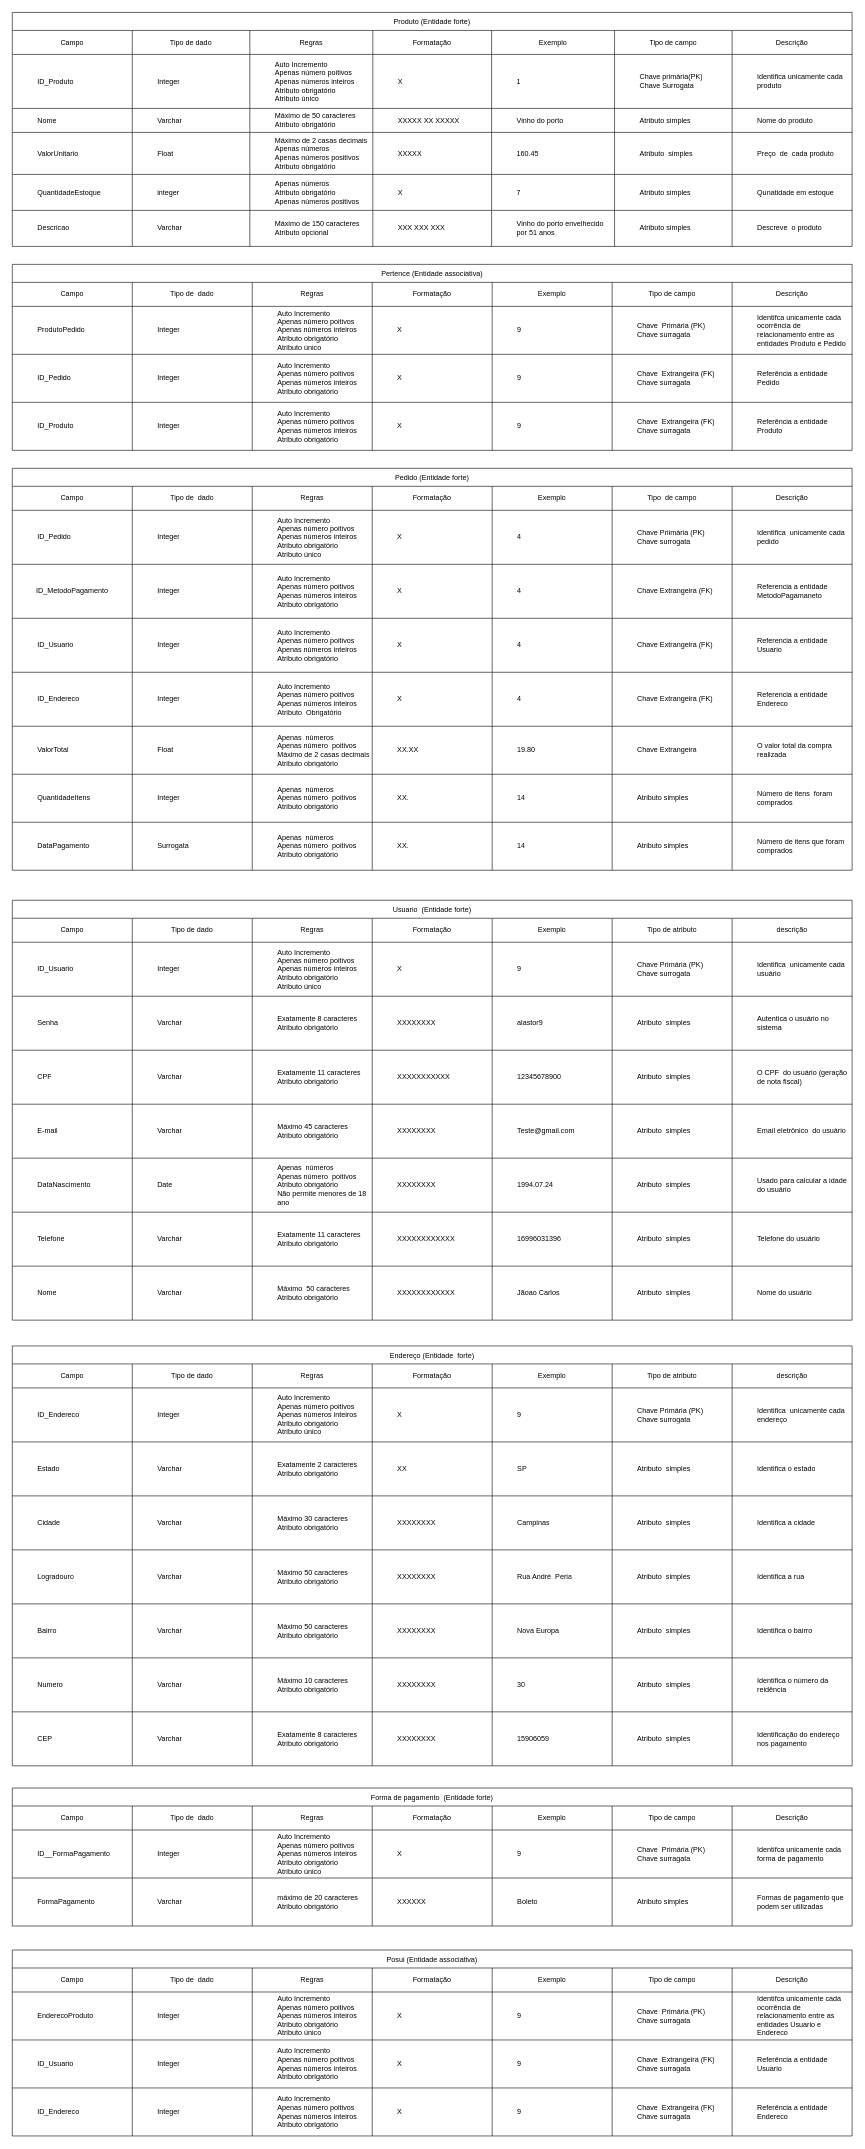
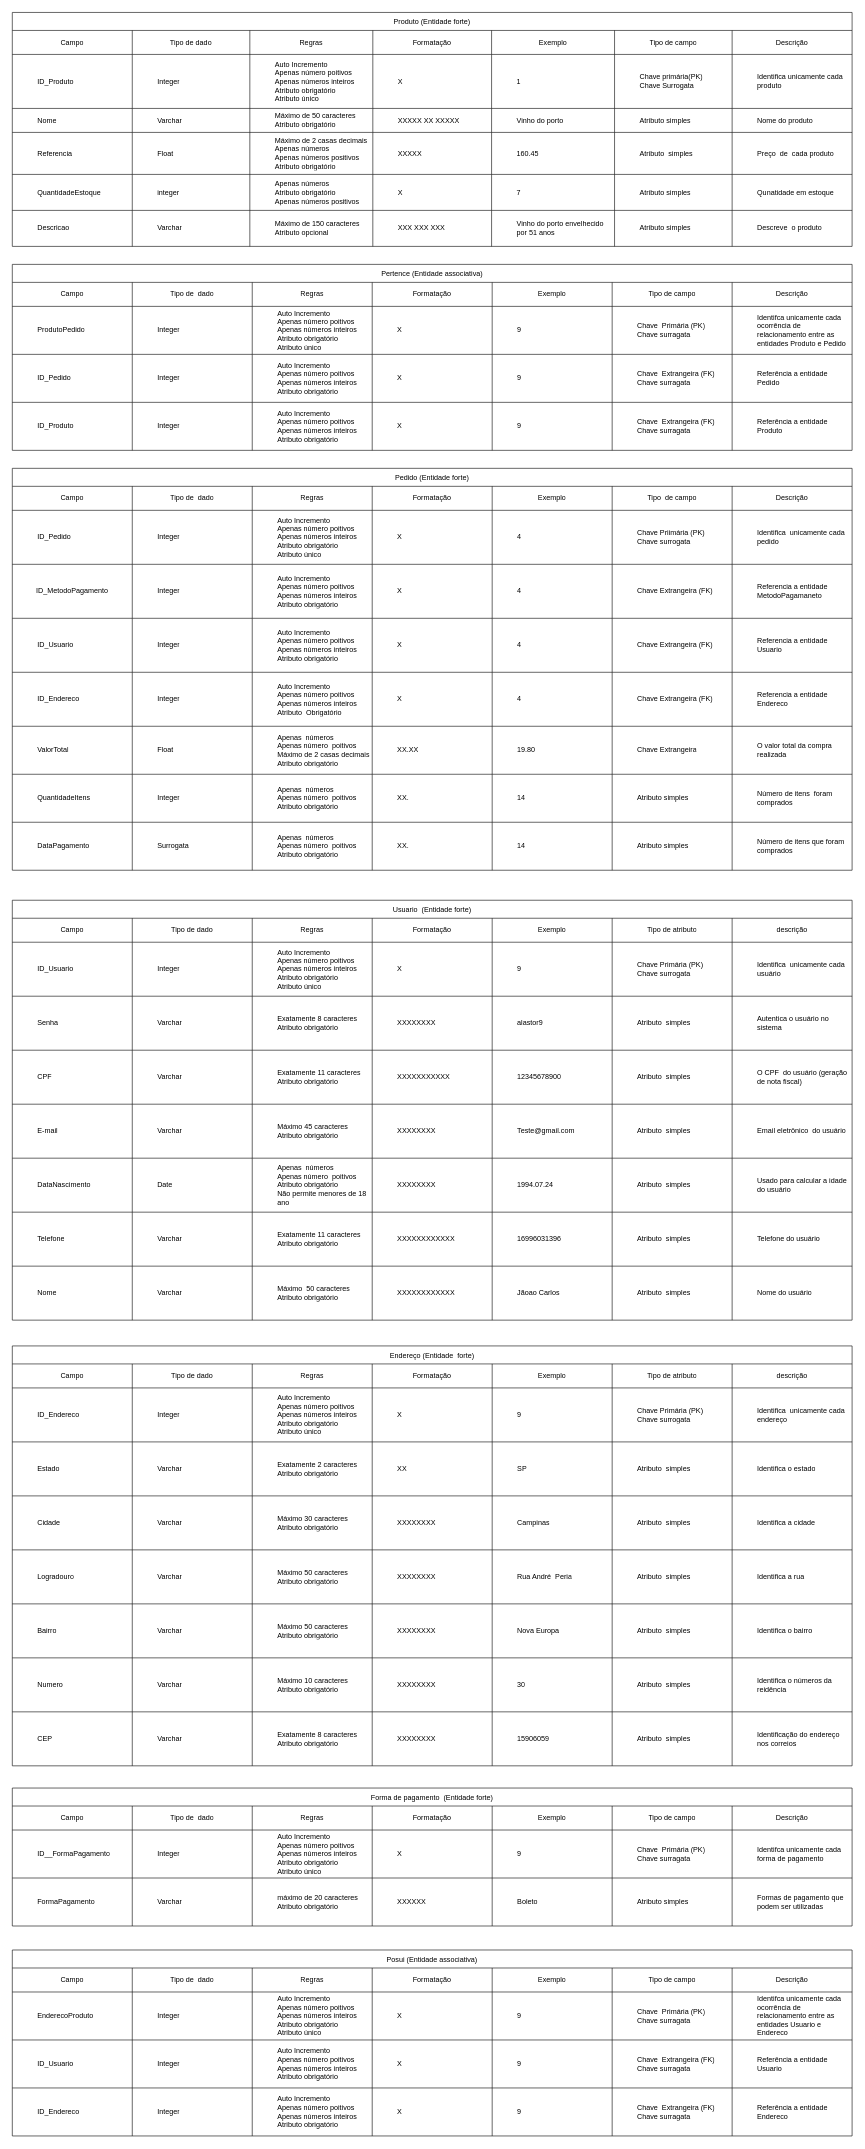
(37, 153) -> (33, 153)
(793, 1685) -> (793, 1685)
(793, 1739) -> (793, 1739)
